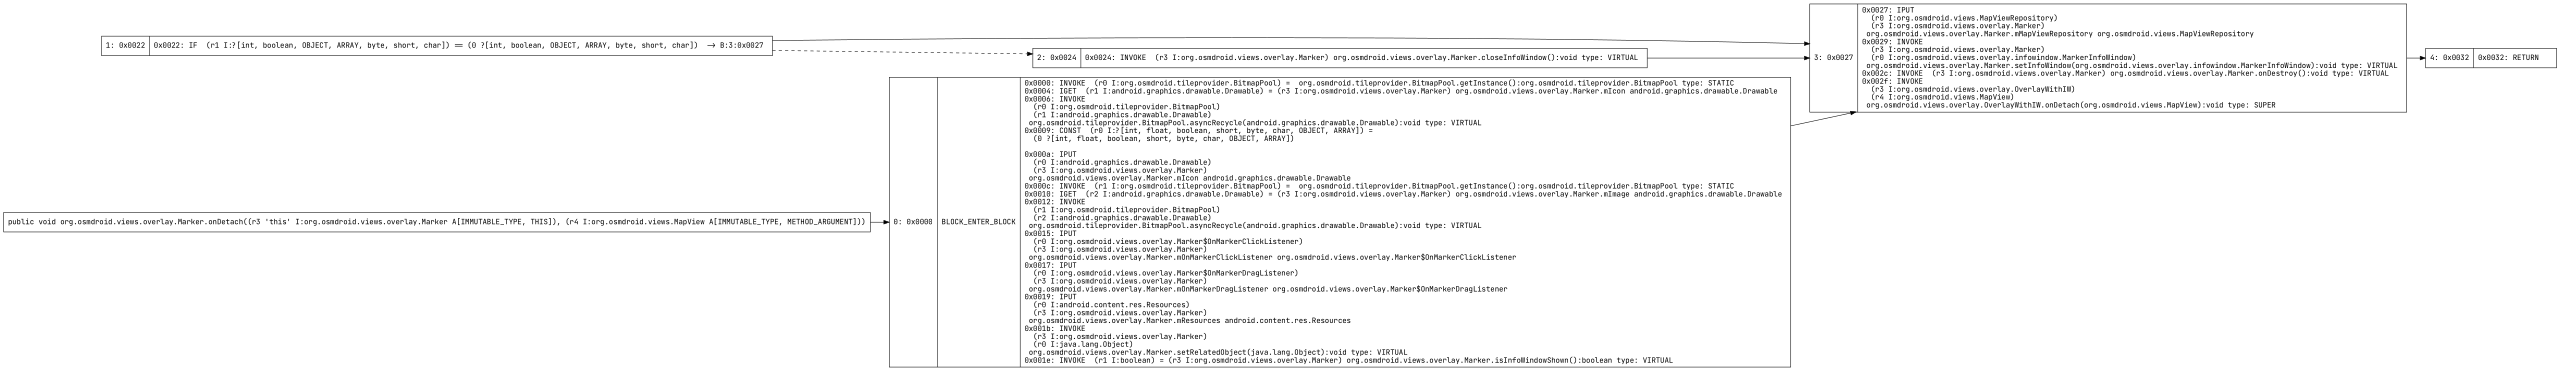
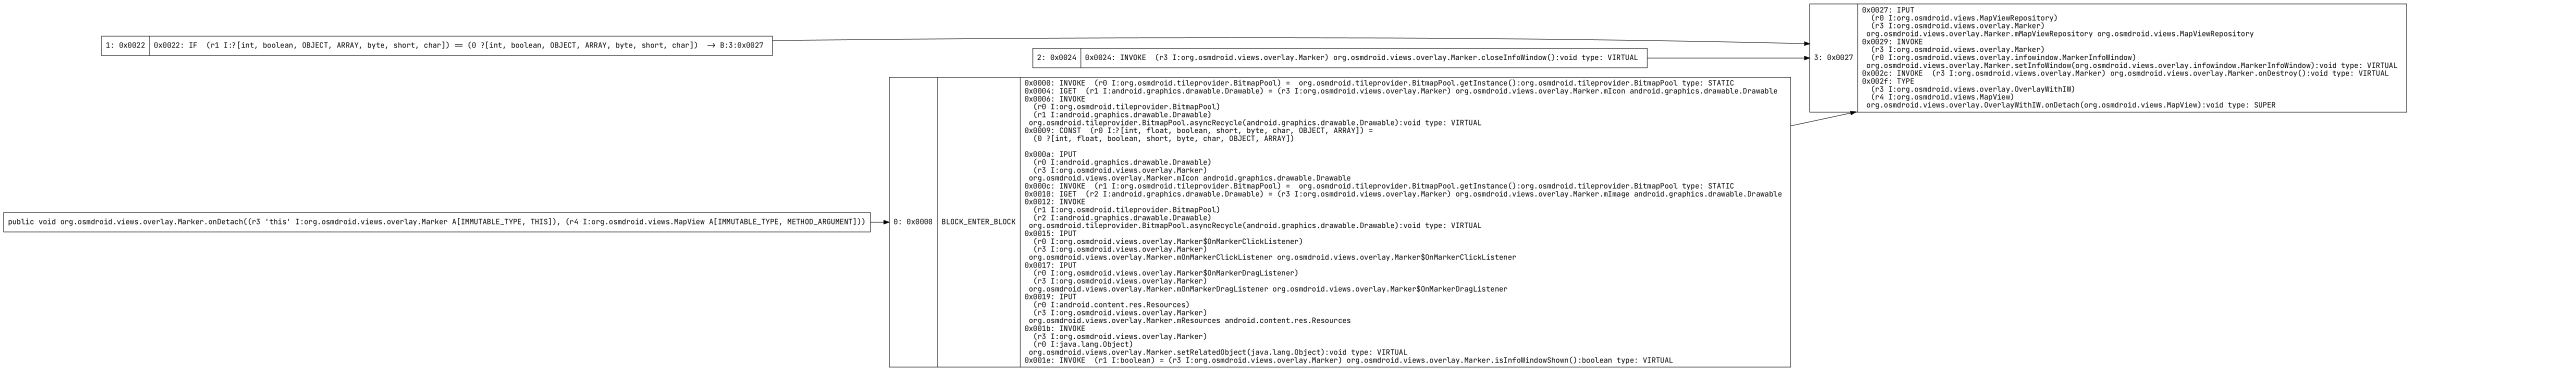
(900, 52) -> none
(2491, 58) -> none
(1897, 82) -> (1893, 82)
